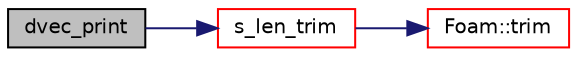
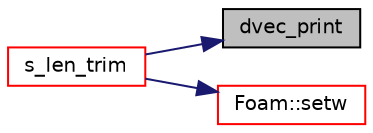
(171, 28) -> (174, 49)
(498, 28) -> (292, 105)
